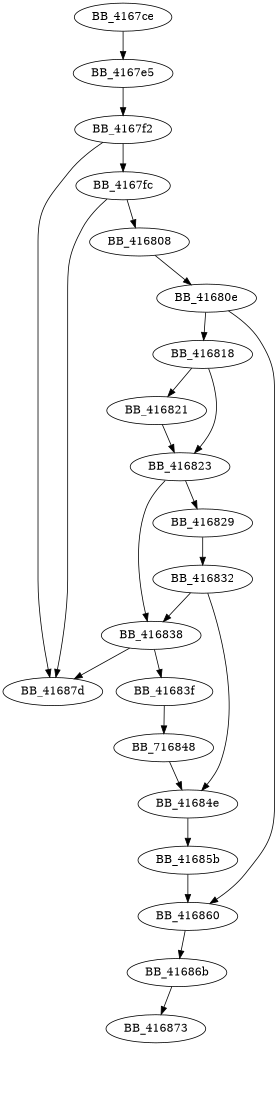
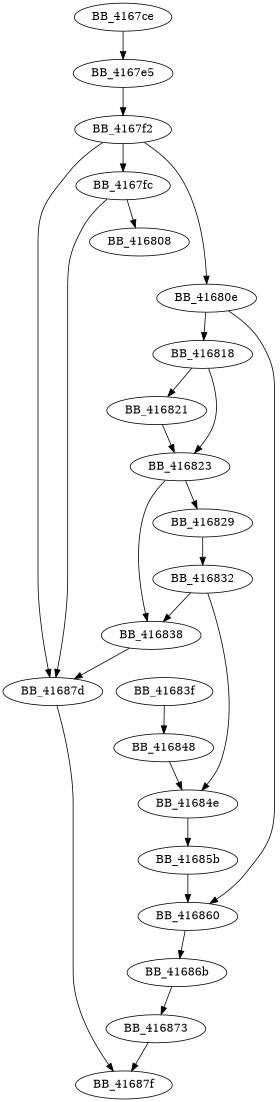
(170, 268) -> (192, 201)
(157, 660) -> none
(164, 748) -> (164, 748)
none -> (124, 1085)
